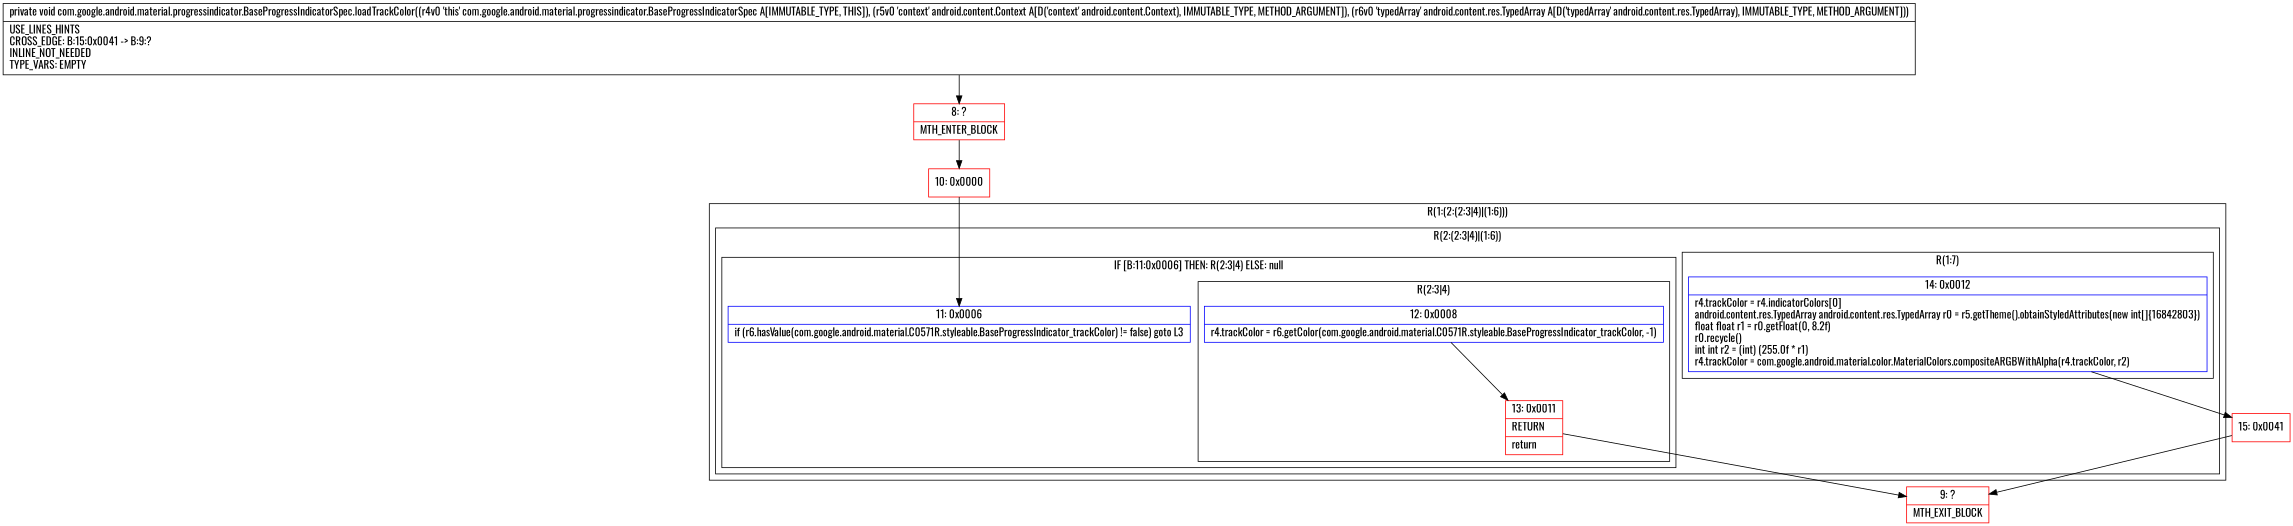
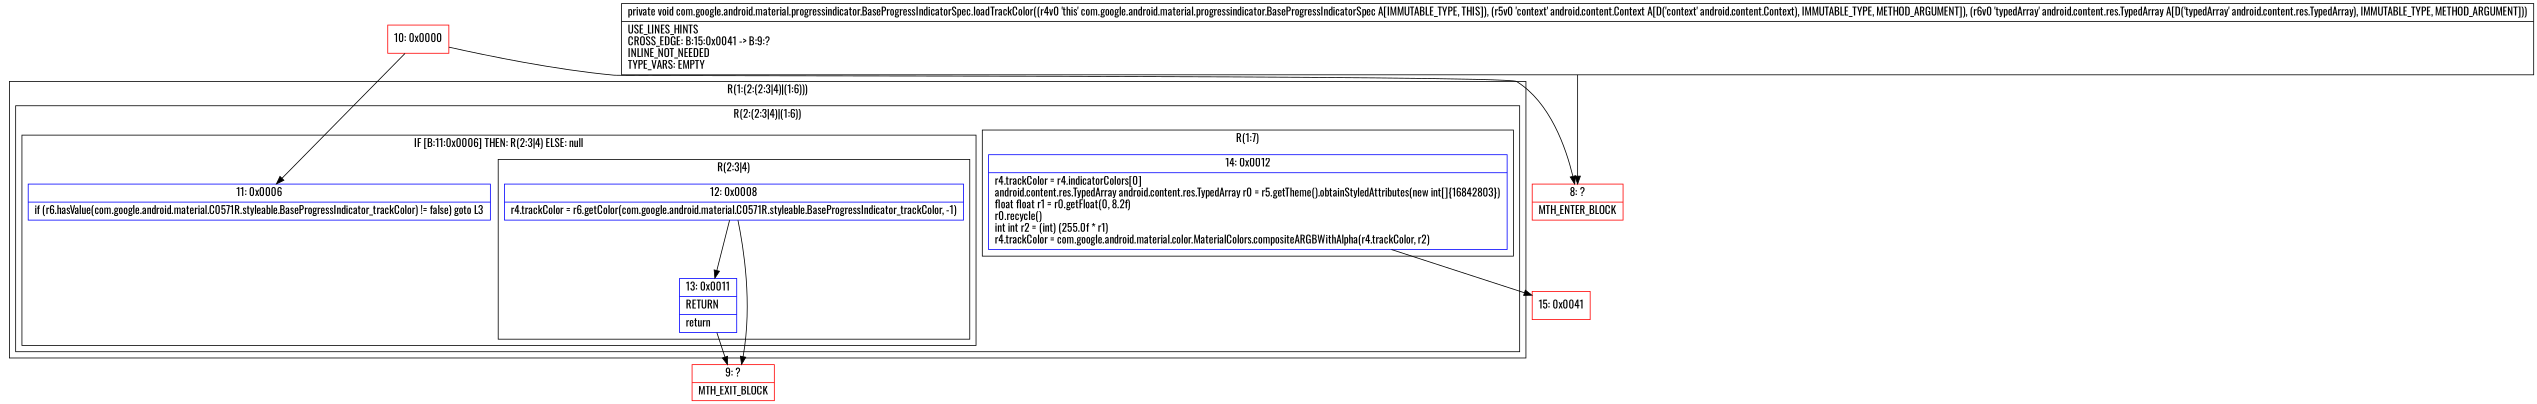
(959, 150) -> (1038, 76)
(1534, 428) -> (708, 306)
(2114, 464) -> (747, 288)
